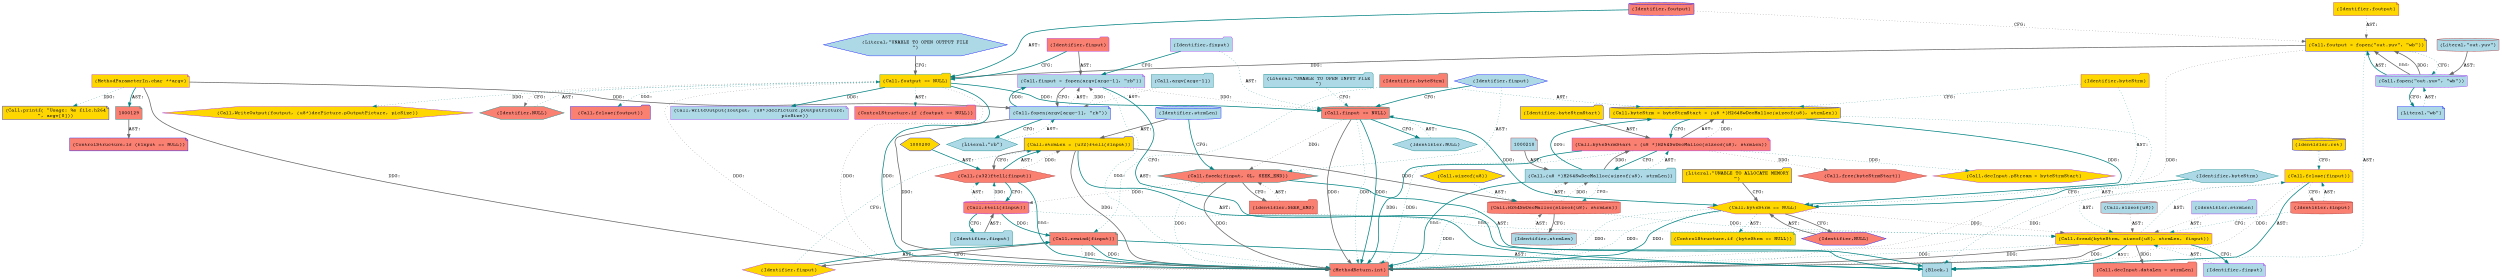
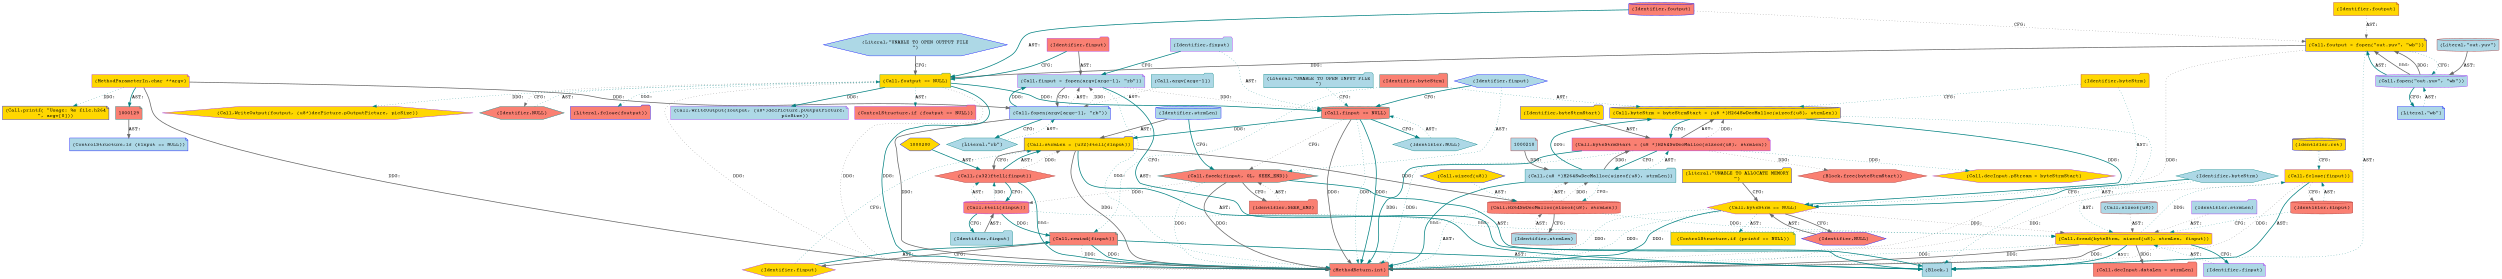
(610, 113) -> (610, 113)
(129, 144) -> (129, 144)
(1316, 144) -> (1316, 144)
(1538, 160) -> (1538, 160)
(1862, 176) -> (1862, 176)
(1539, 192) -> (1229, 127)
(2181, 207) -> (2181, 207)
(1450, 239) -> (1450, 239)
(1733, 239) -> (1733, 239)
